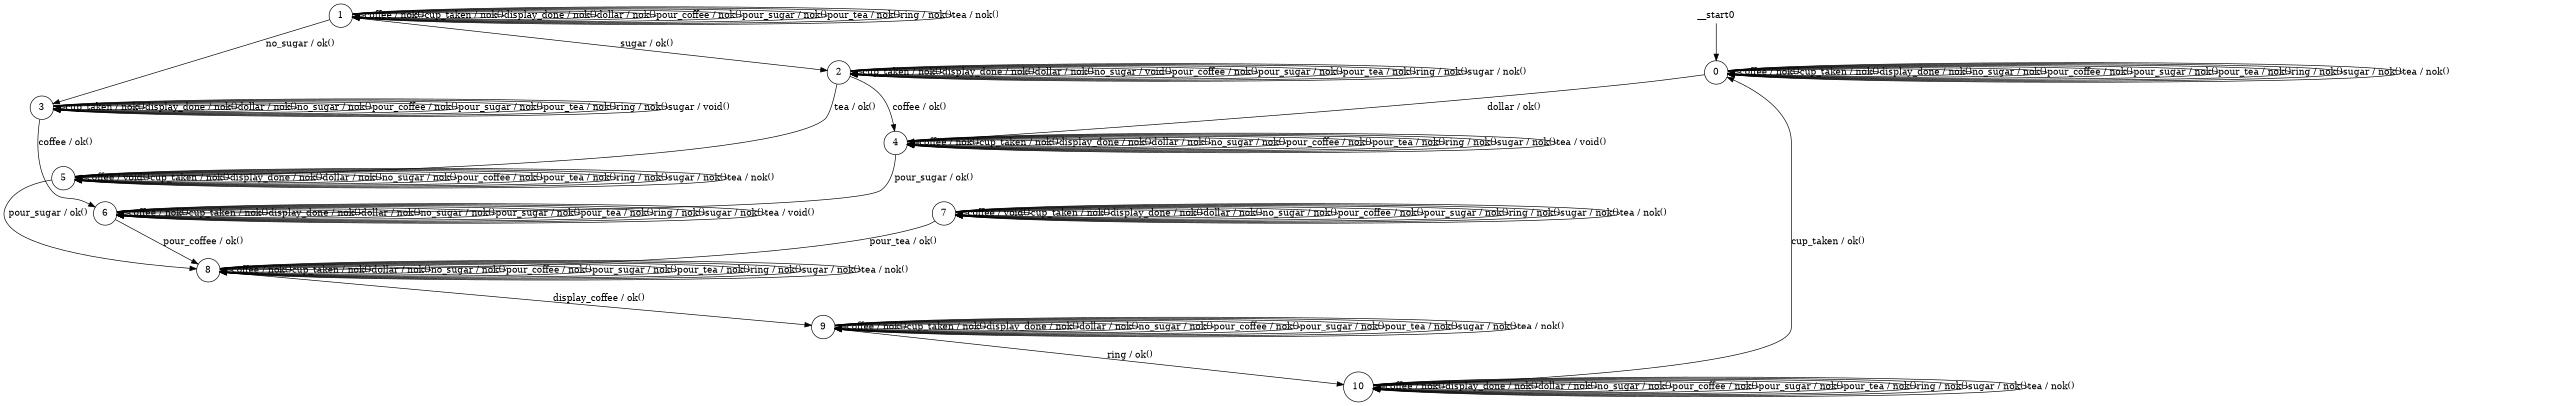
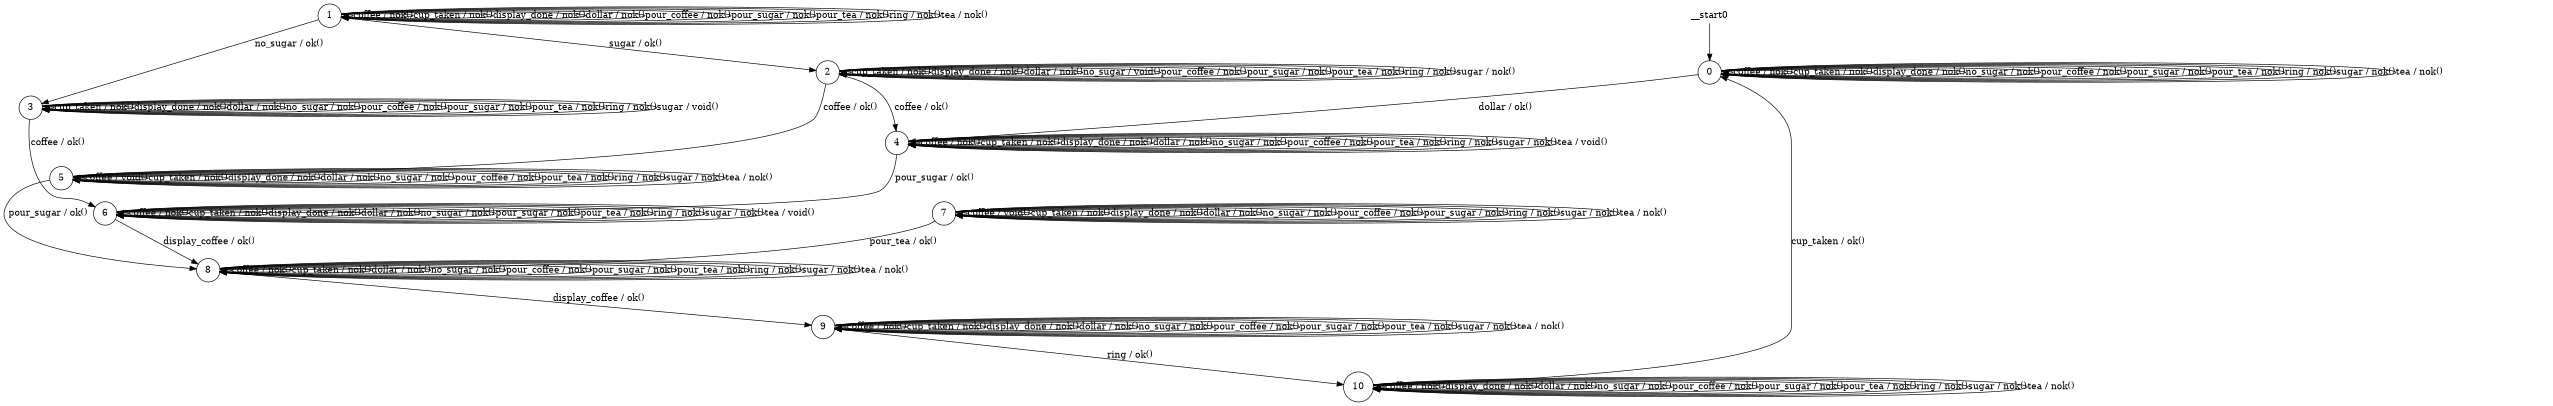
(855, 108) -> (850, 108)
(203, 242) -> (209, 242)
